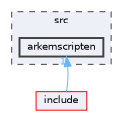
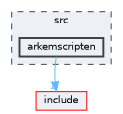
(68, 79) -> (55, 70)
